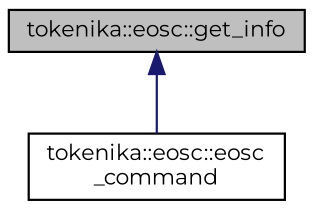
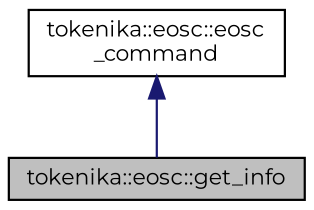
(157, 104) -> (157, 128)
